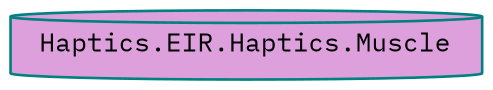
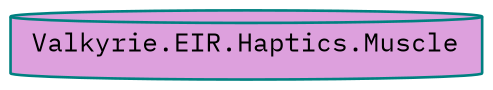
(246, 45) -> (246, 45)
